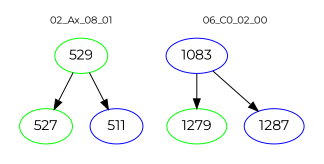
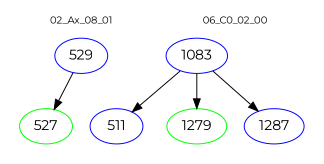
(81, 56) -> (81, 56)
(97, 87) -> (165, 84)
